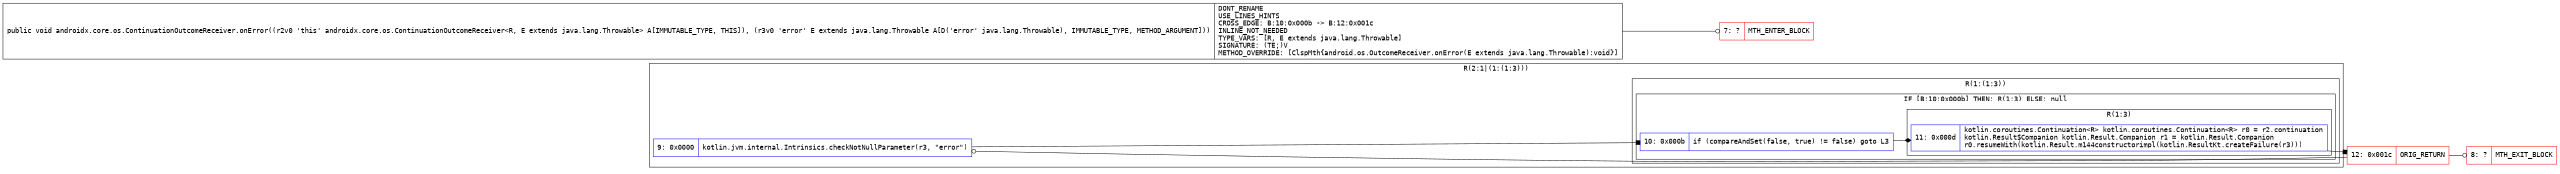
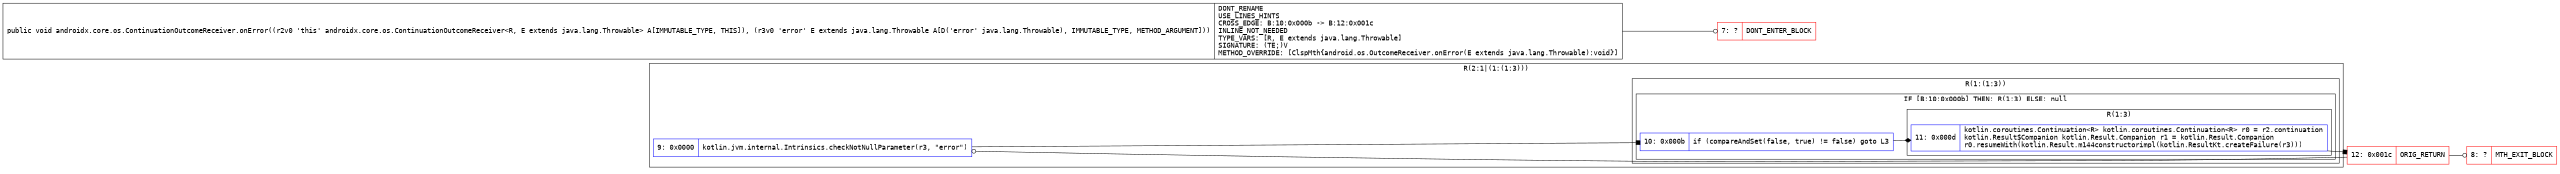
(1779, 31) -> (1779, 31)
